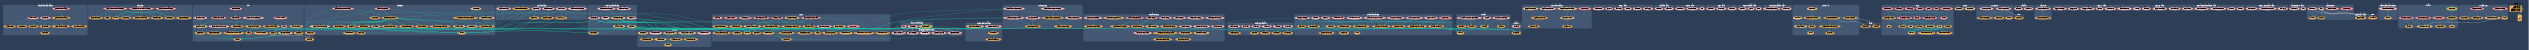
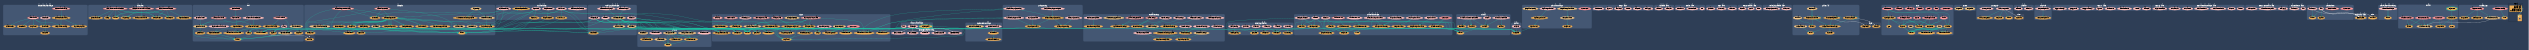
(2516, 11) -> (2516, 11)
